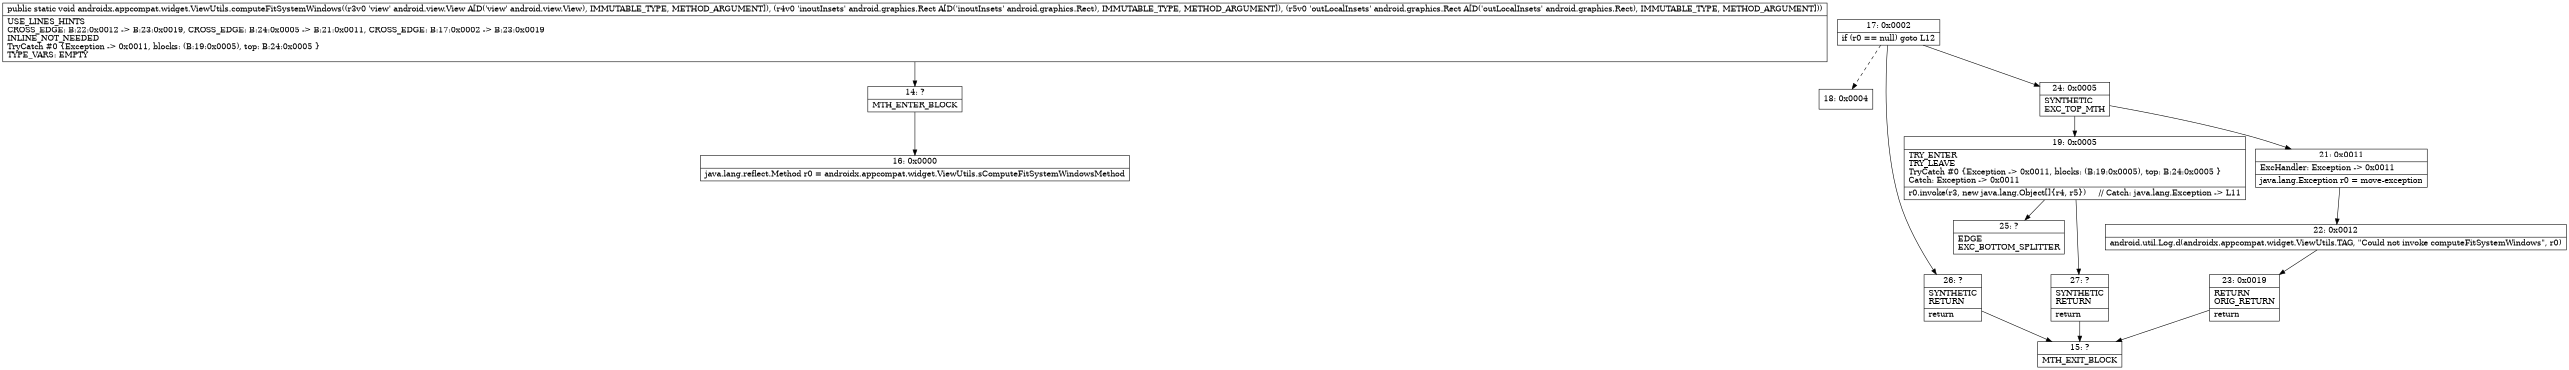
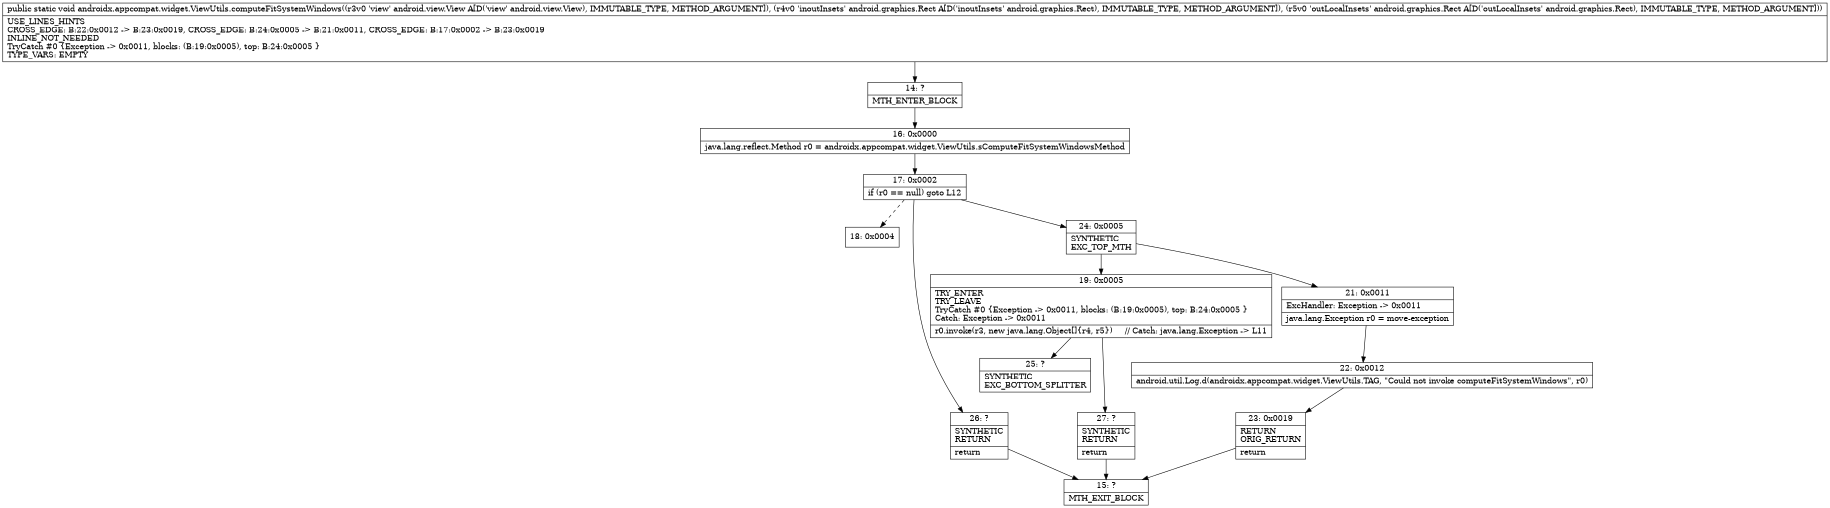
none -> (915, 161)
(1970, 239) -> (1009, 377)
